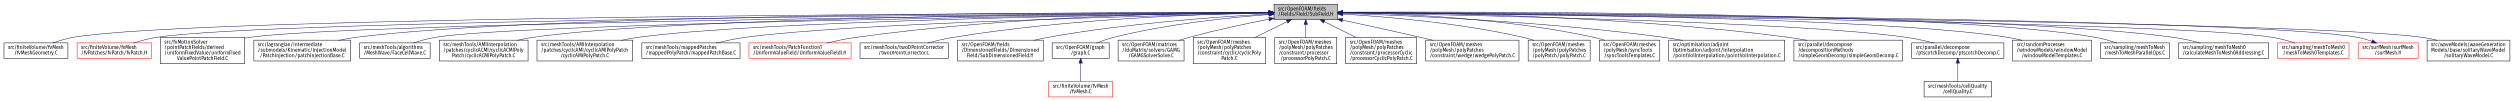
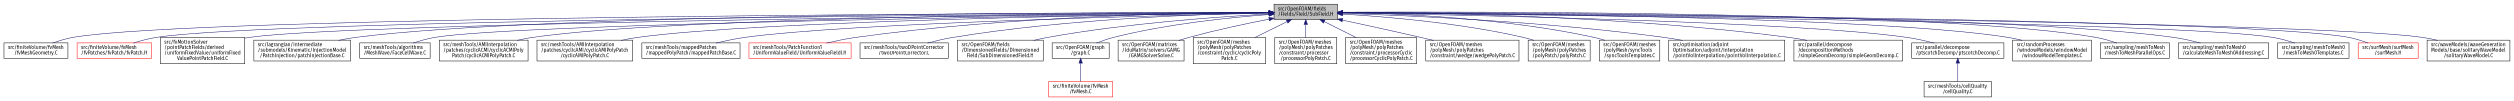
(1855, 18) -> (1856, 18)
(2313, 51) -> (2313, 51)
